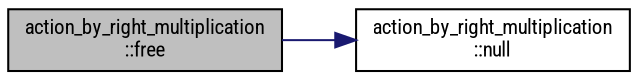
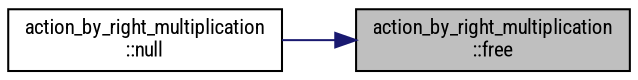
(309, 40) -> (309, 40)
